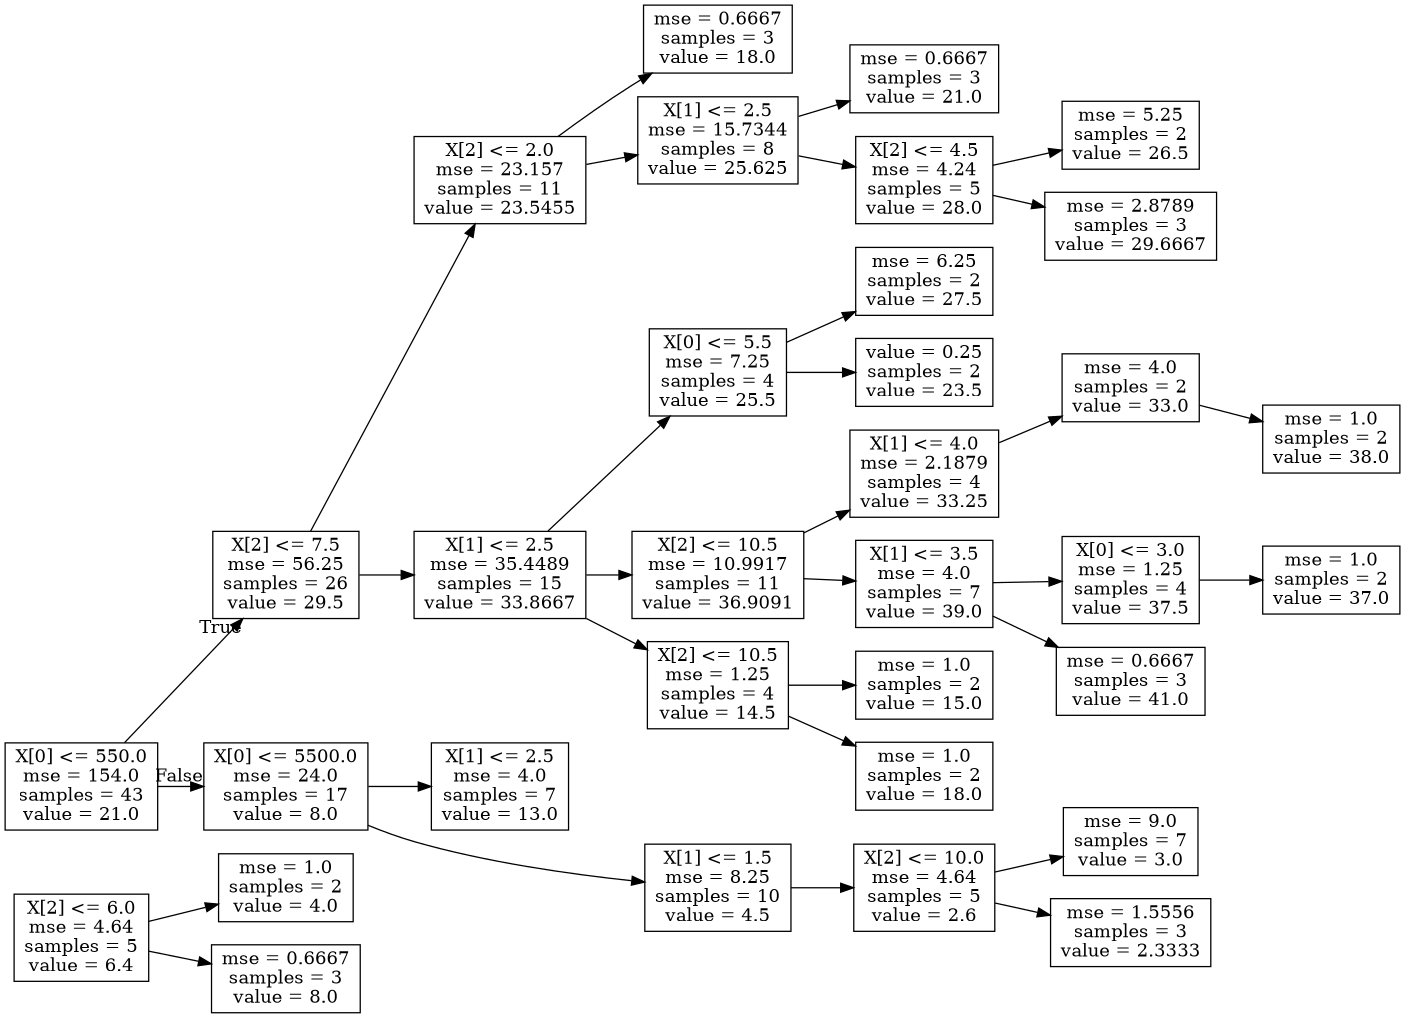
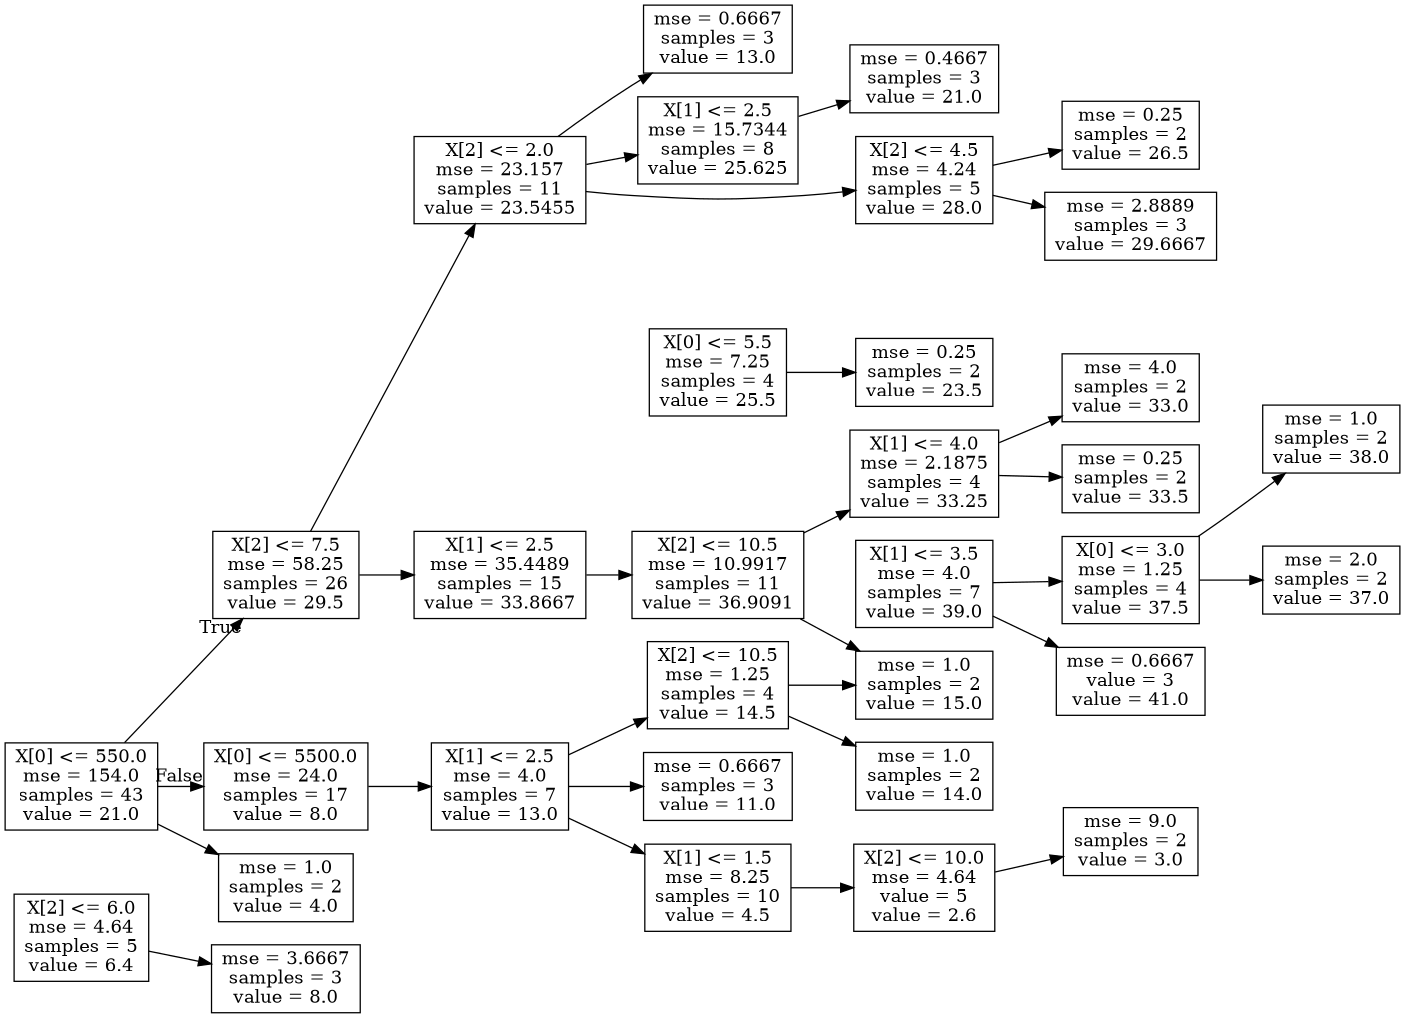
(718, 39) -> (718, 39)
(924, 79) -> (924, 79)
(1131, 135) -> (1131, 135)
(821, 160) -> (714, 199)
(1131, 226) -> (1131, 226)
(924, 281) -> none
(924, 372) -> (924, 372)
(1225, 412) -> (1237, 509)
(924, 474) -> (924, 474)
(604, 478) -> none
none -> (1131, 479)
(286, 575) -> (286, 575)
(823, 580) -> (824, 632)
(1331, 580) -> (1331, 580)
(611, 631) -> (602, 739)
(1131, 681) -> (1131, 681)
(924, 776) -> (924, 776)
none -> (718, 786)
(1131, 842) -> (1131, 842)
(498, 861) -> (601, 833)
(924, 888) -> (924, 888)
(177, 914) -> (182, 836)
(1131, 933) -> none
(286, 979) -> (286, 979)
